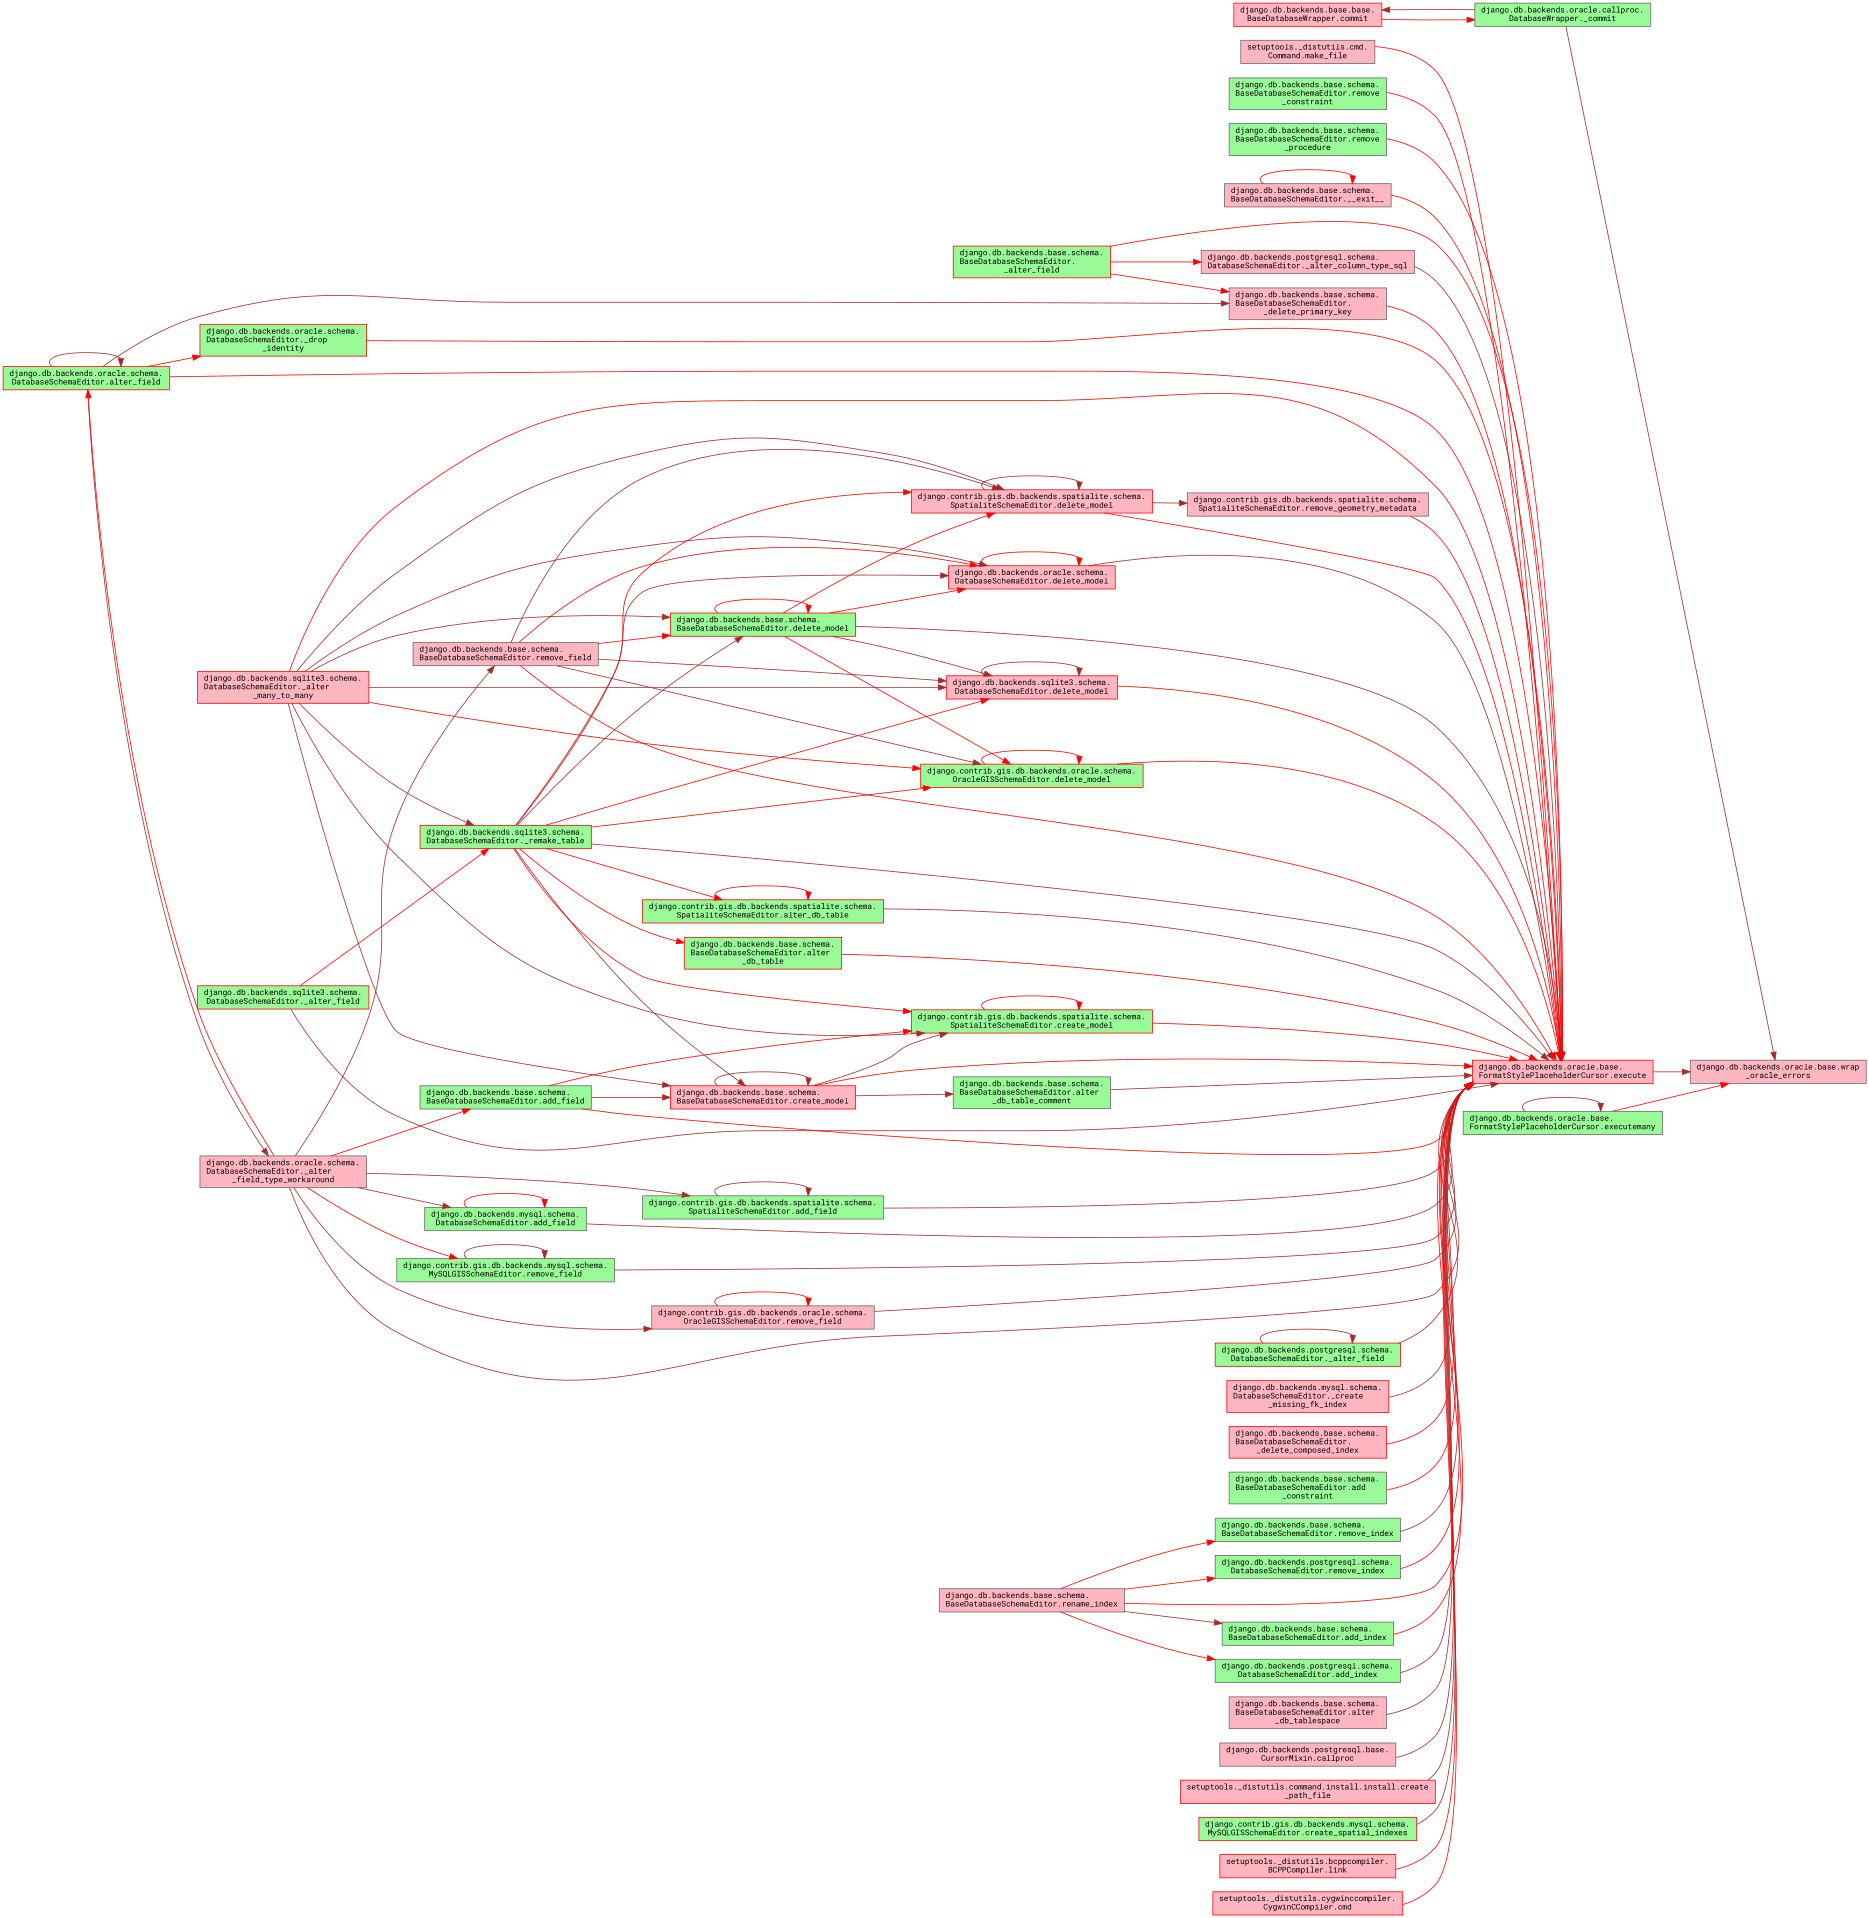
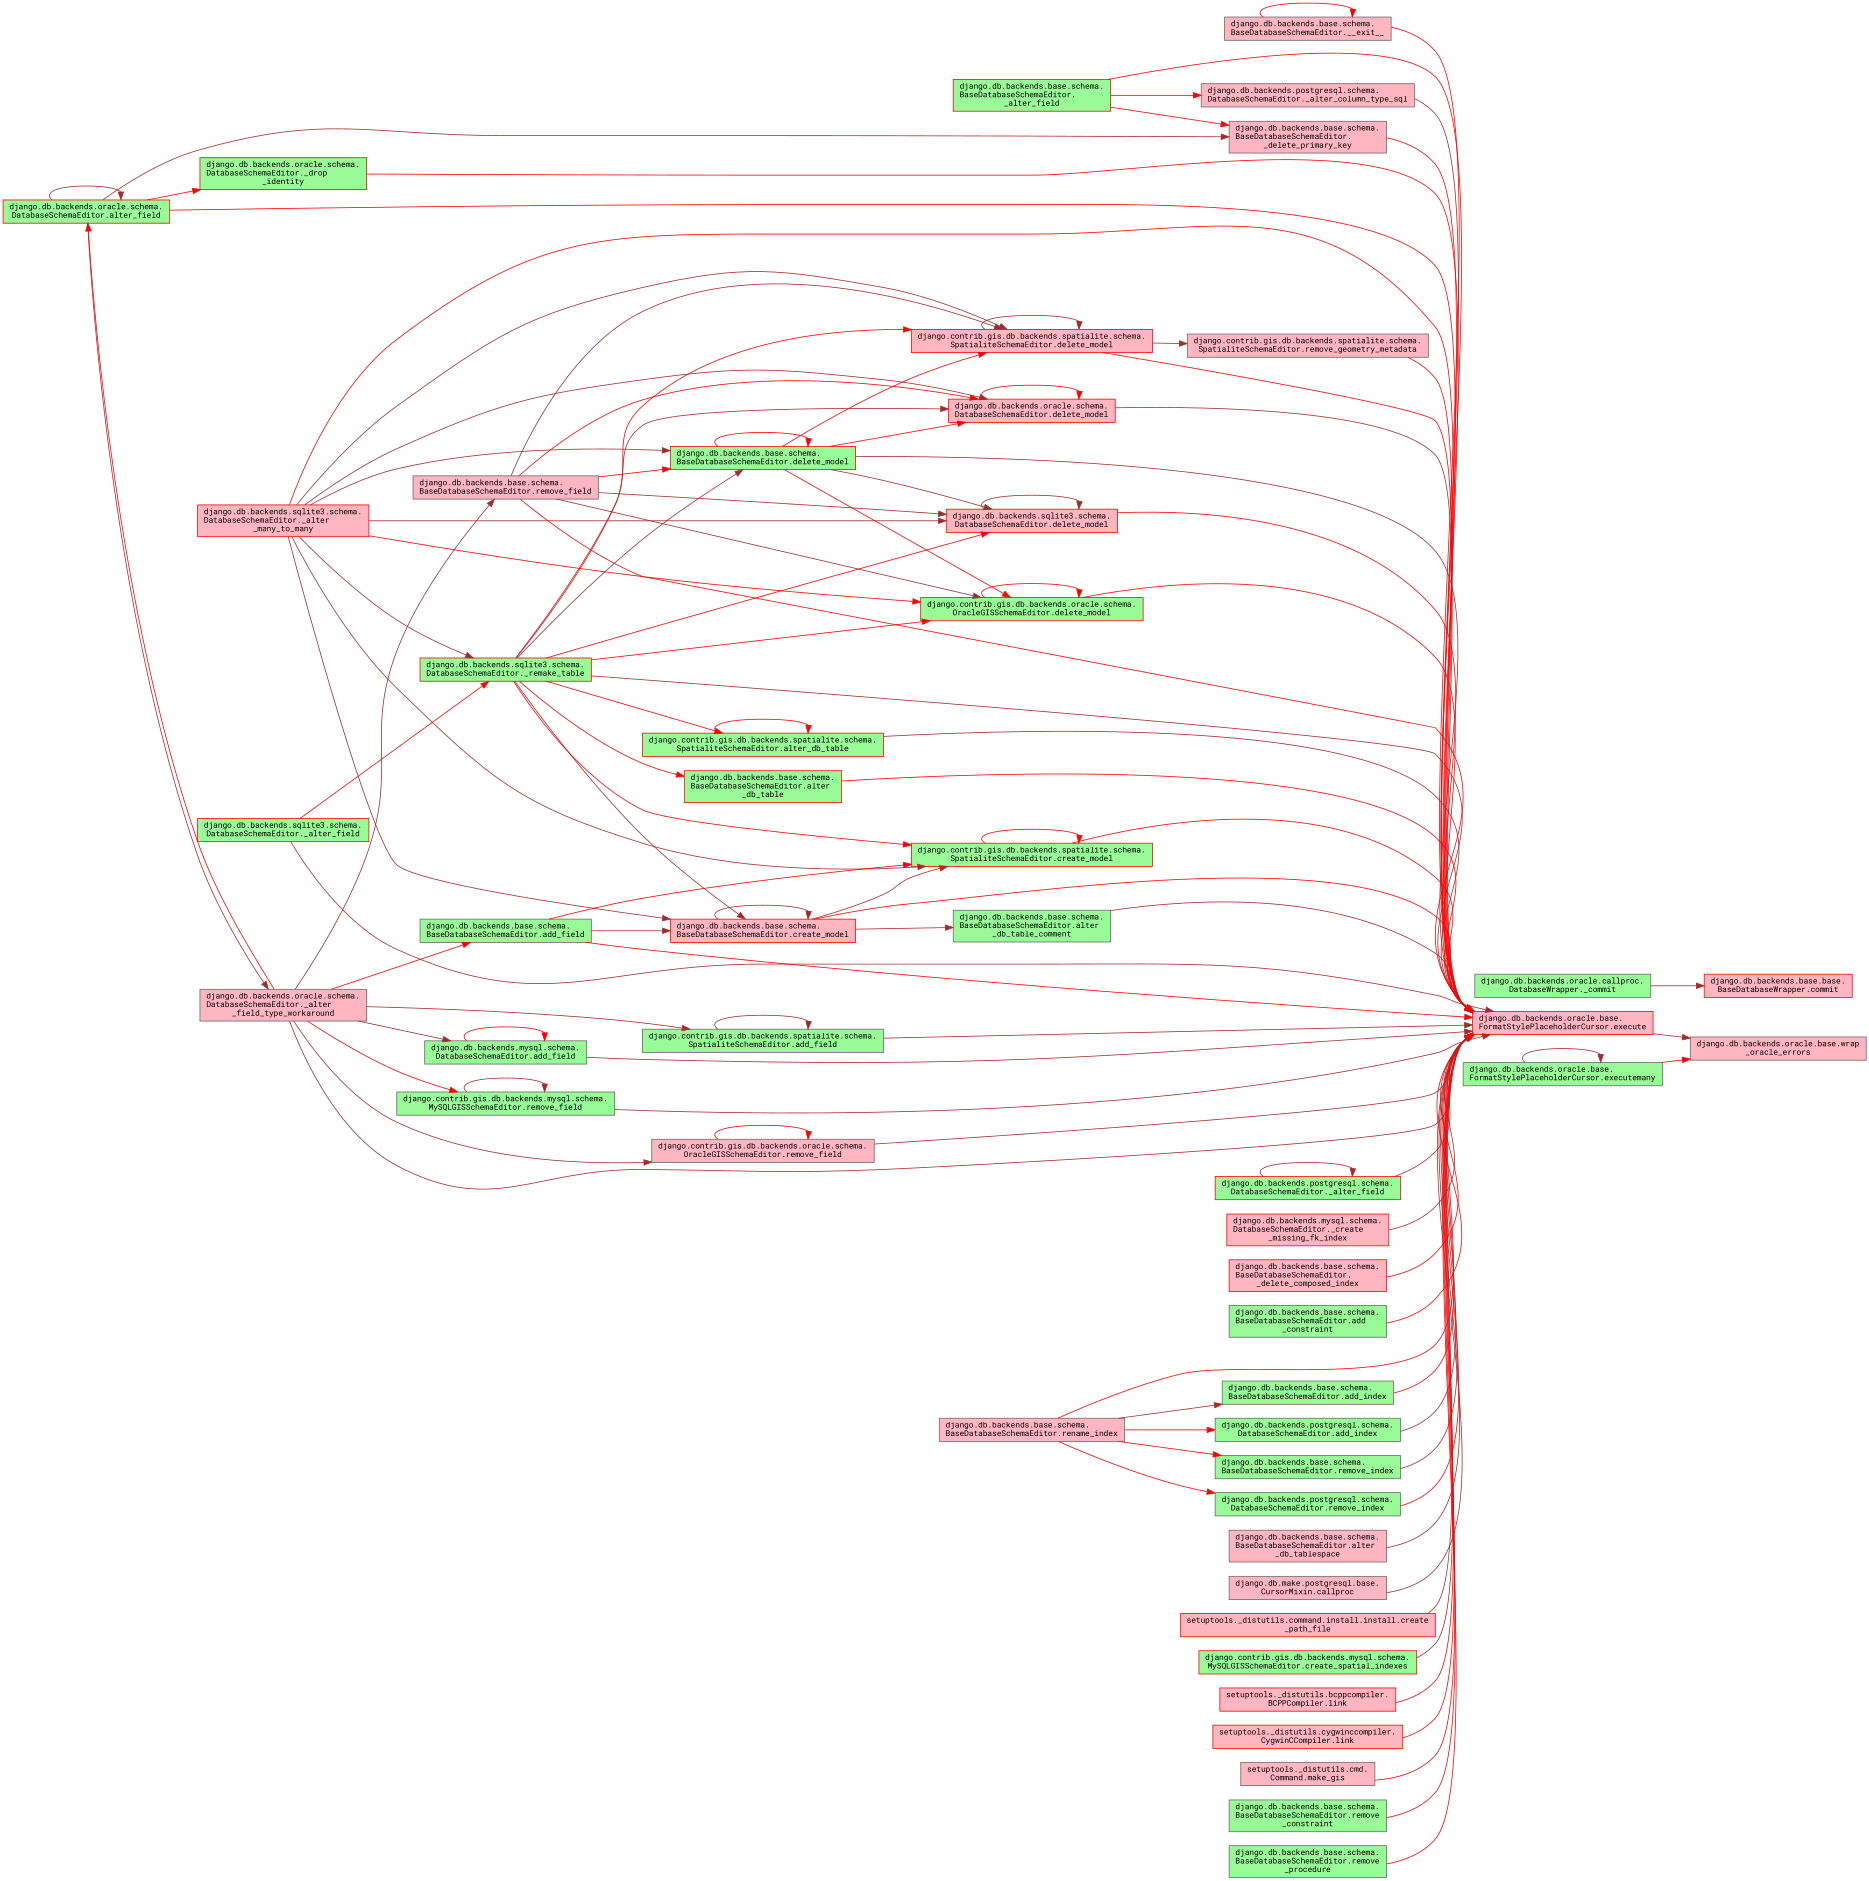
(1424, 20) -> none
(1308, 52) -> (1308, 1774)
(1670, 539) -> none
(1308, 1755) -> (1308, 1588)
(1308, 1903) -> (1308, 1737)
